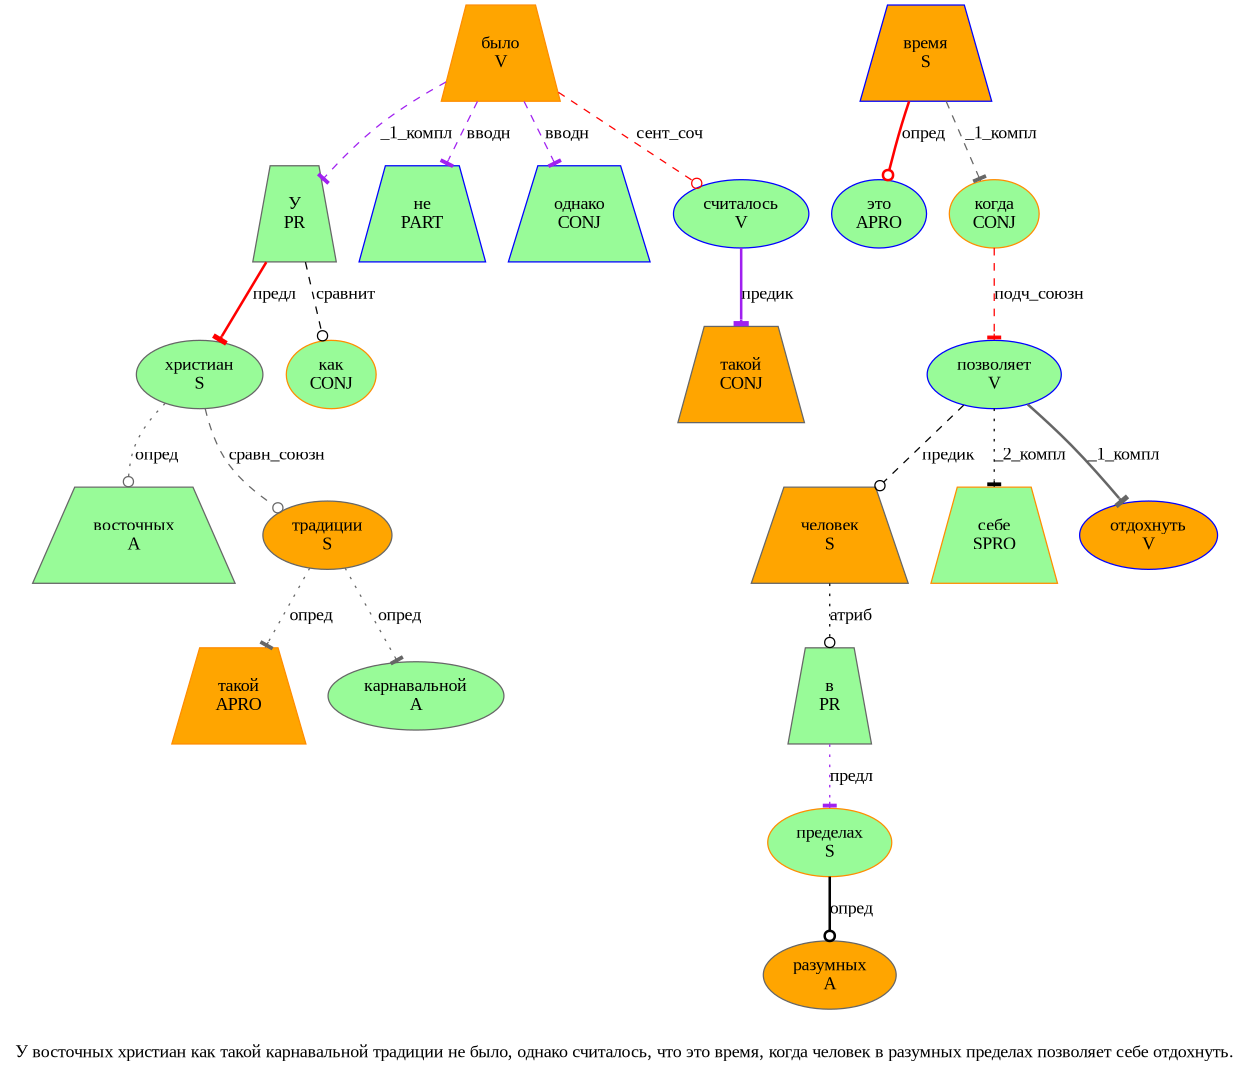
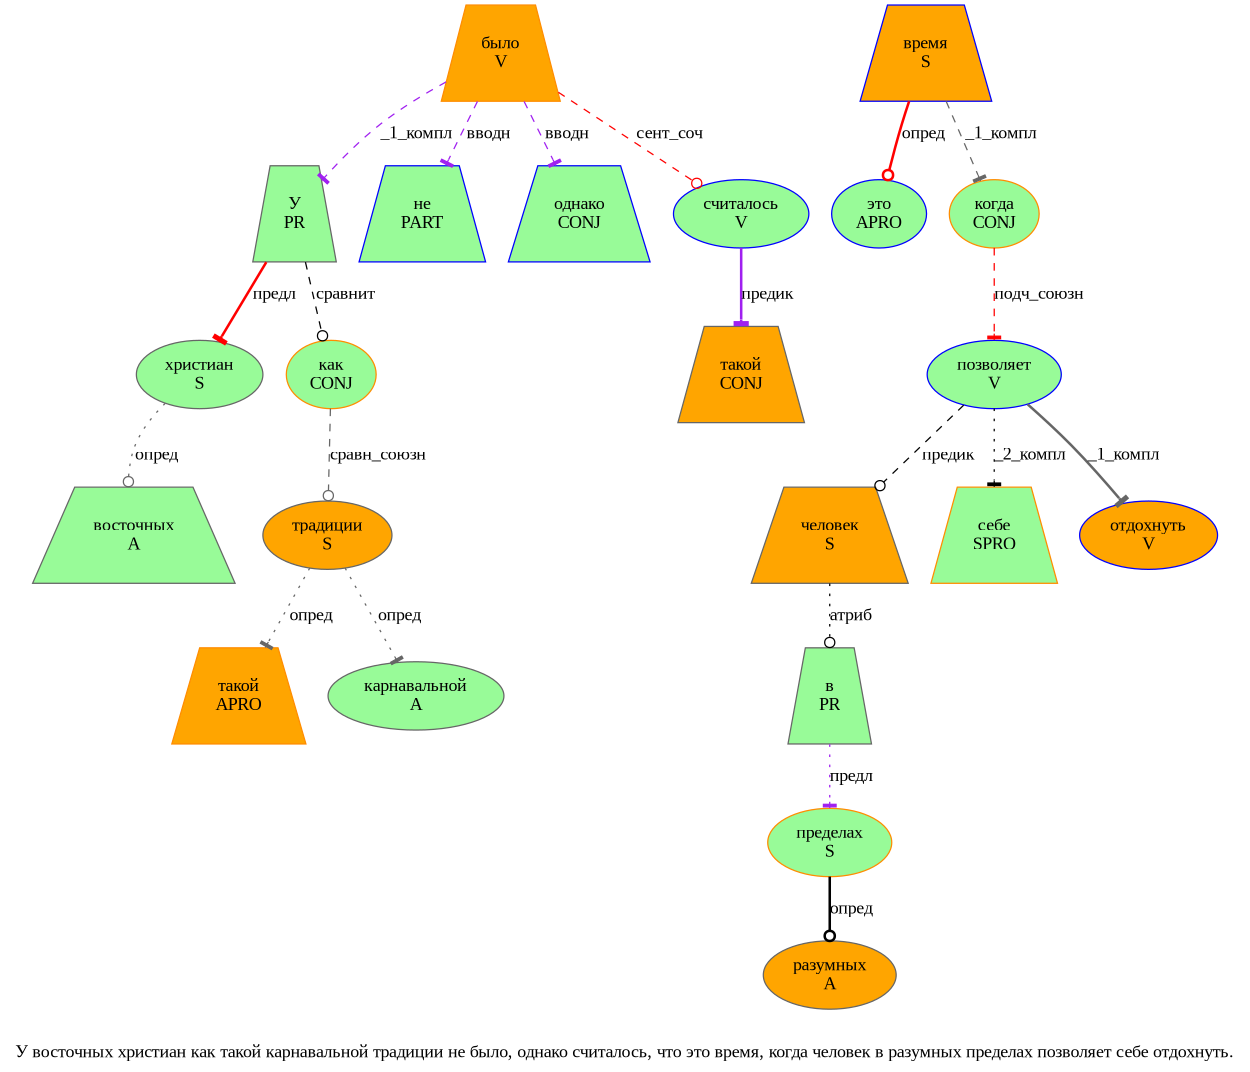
(229, 464) -> (329, 449)
